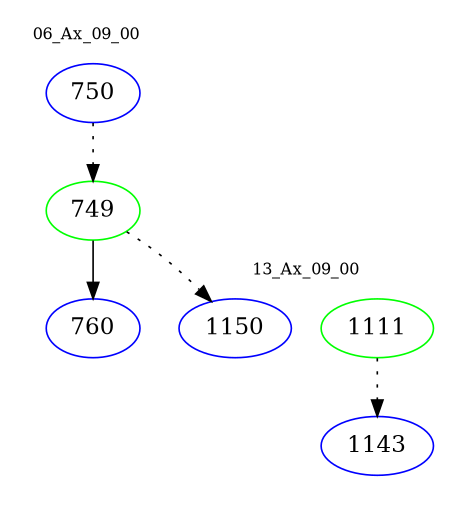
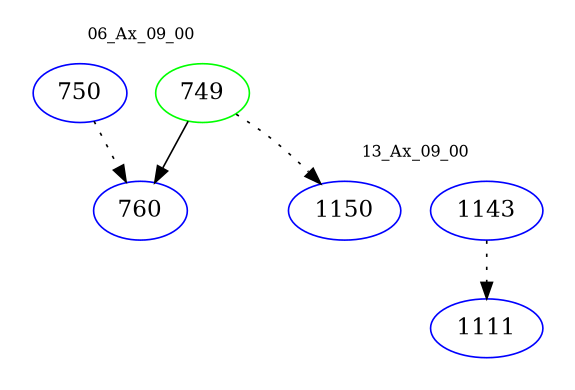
(93, 144) -> (106, 144)
(377, 328) -> (487, 328)
(377, 379) -> (487, 261)
